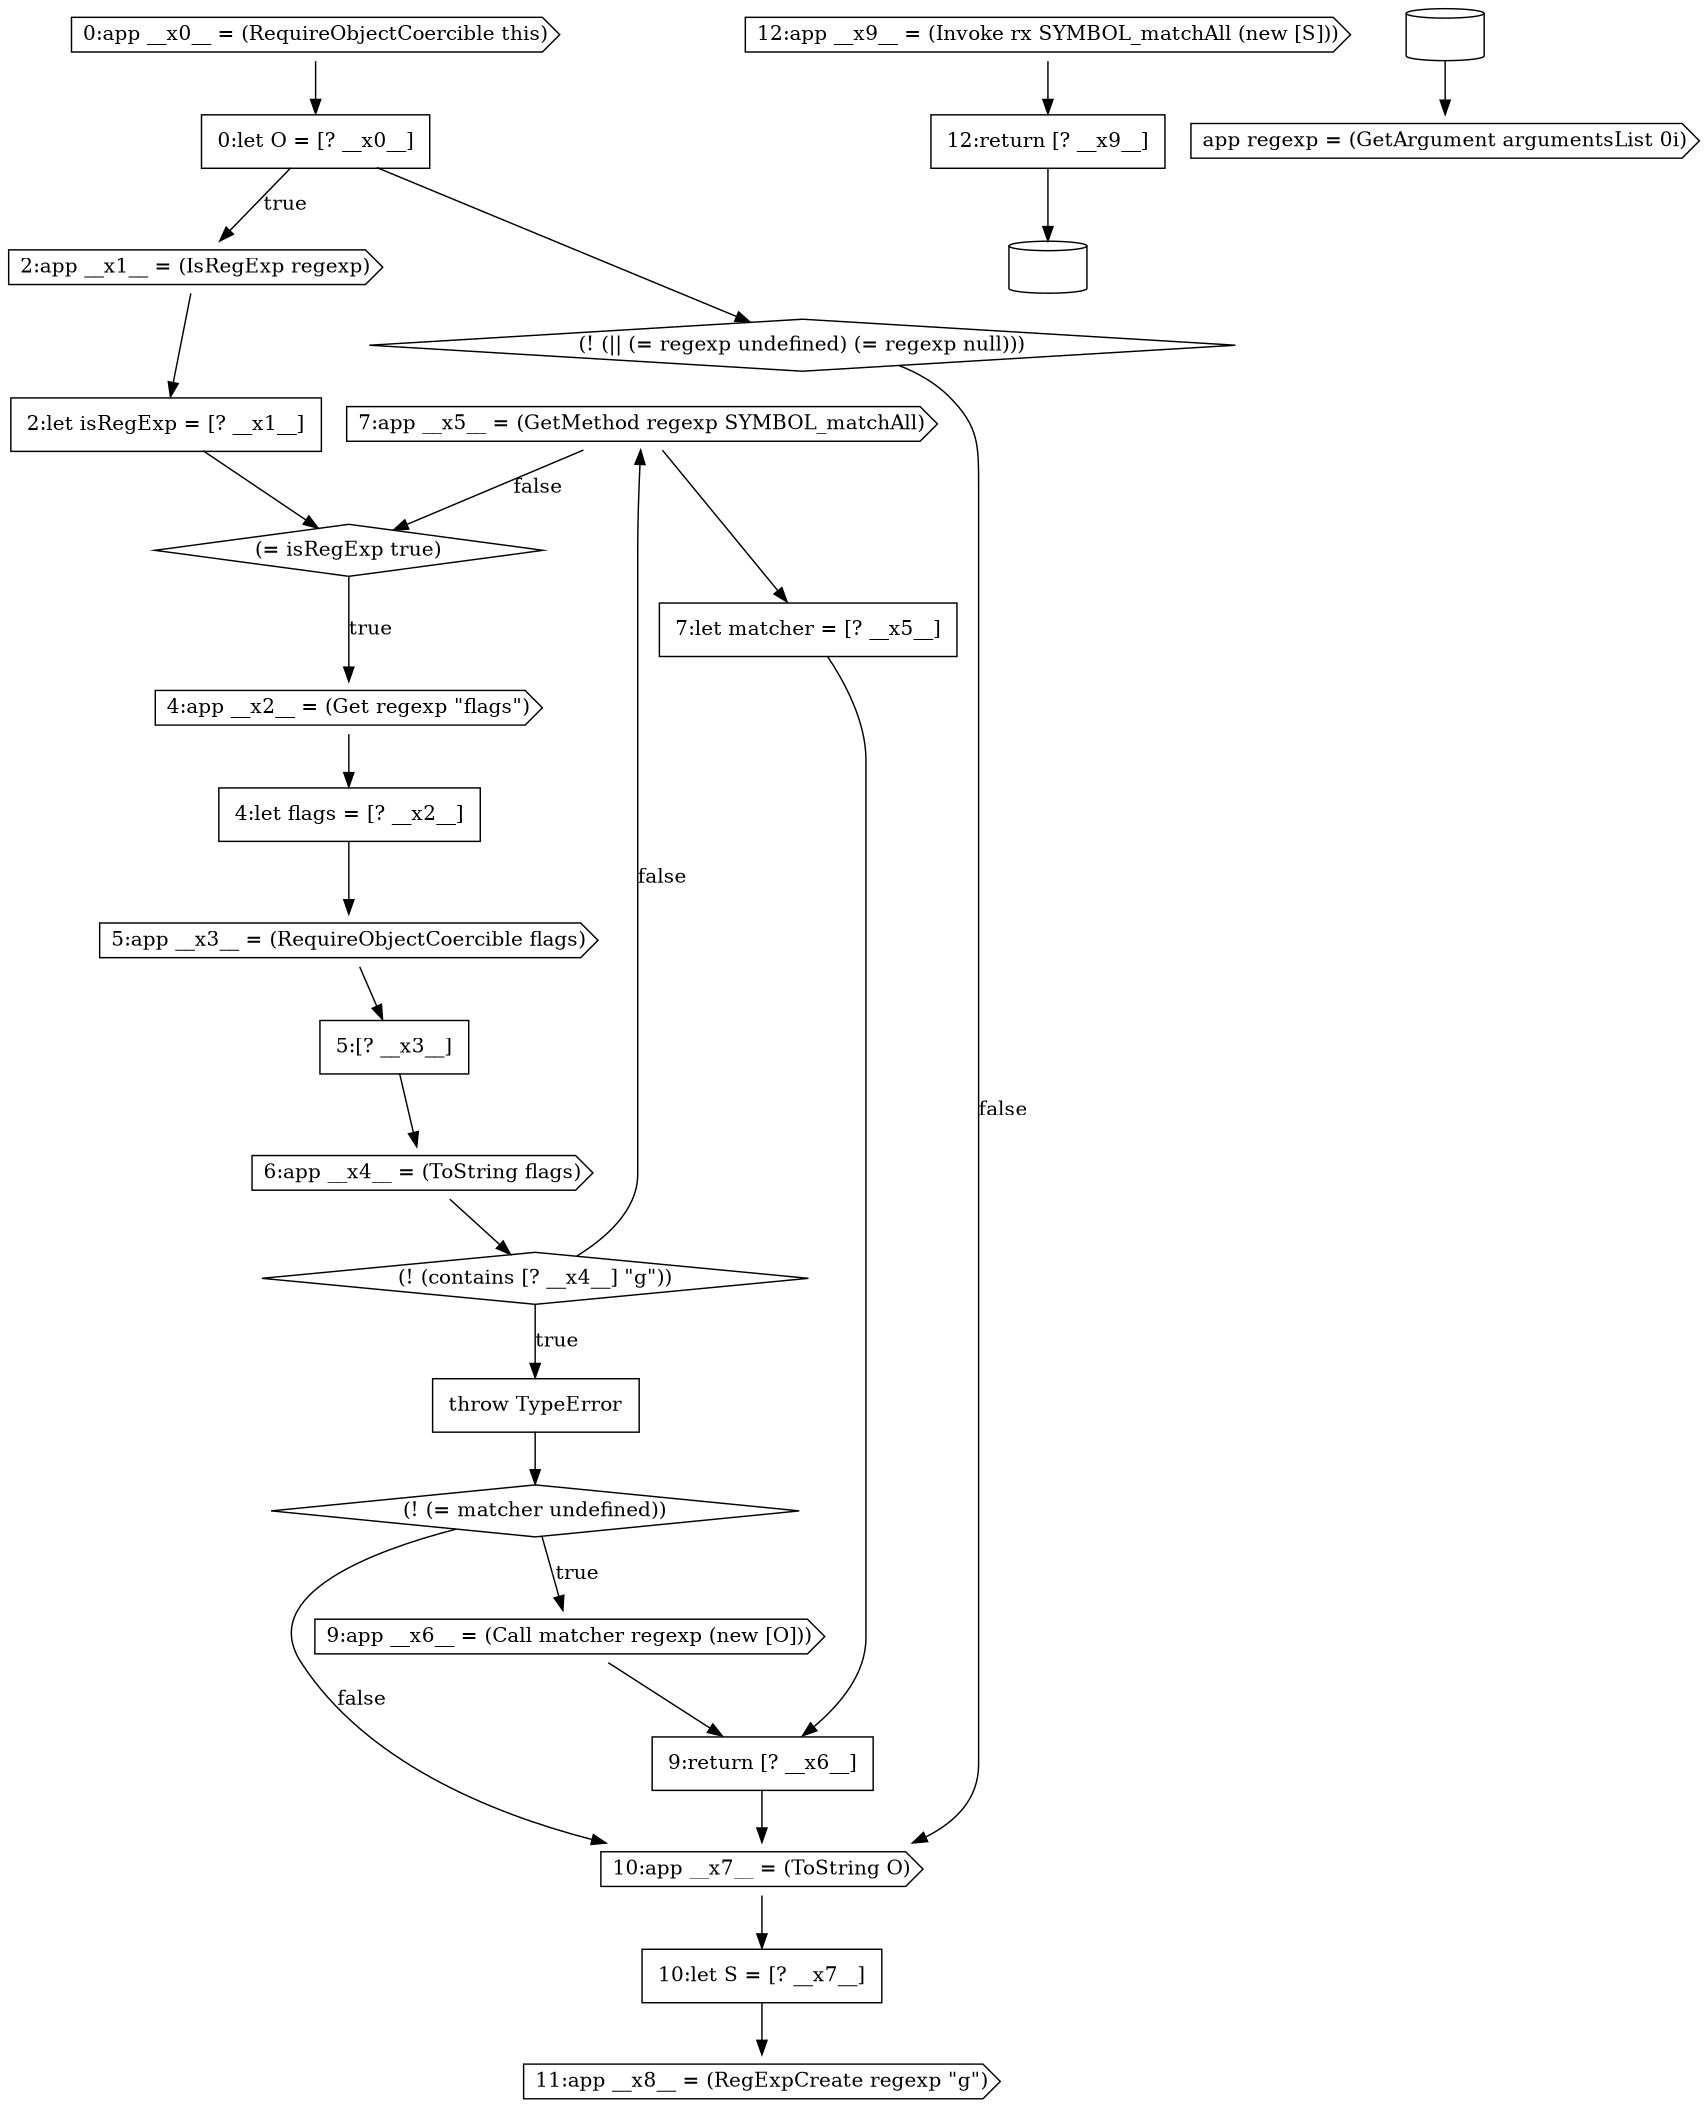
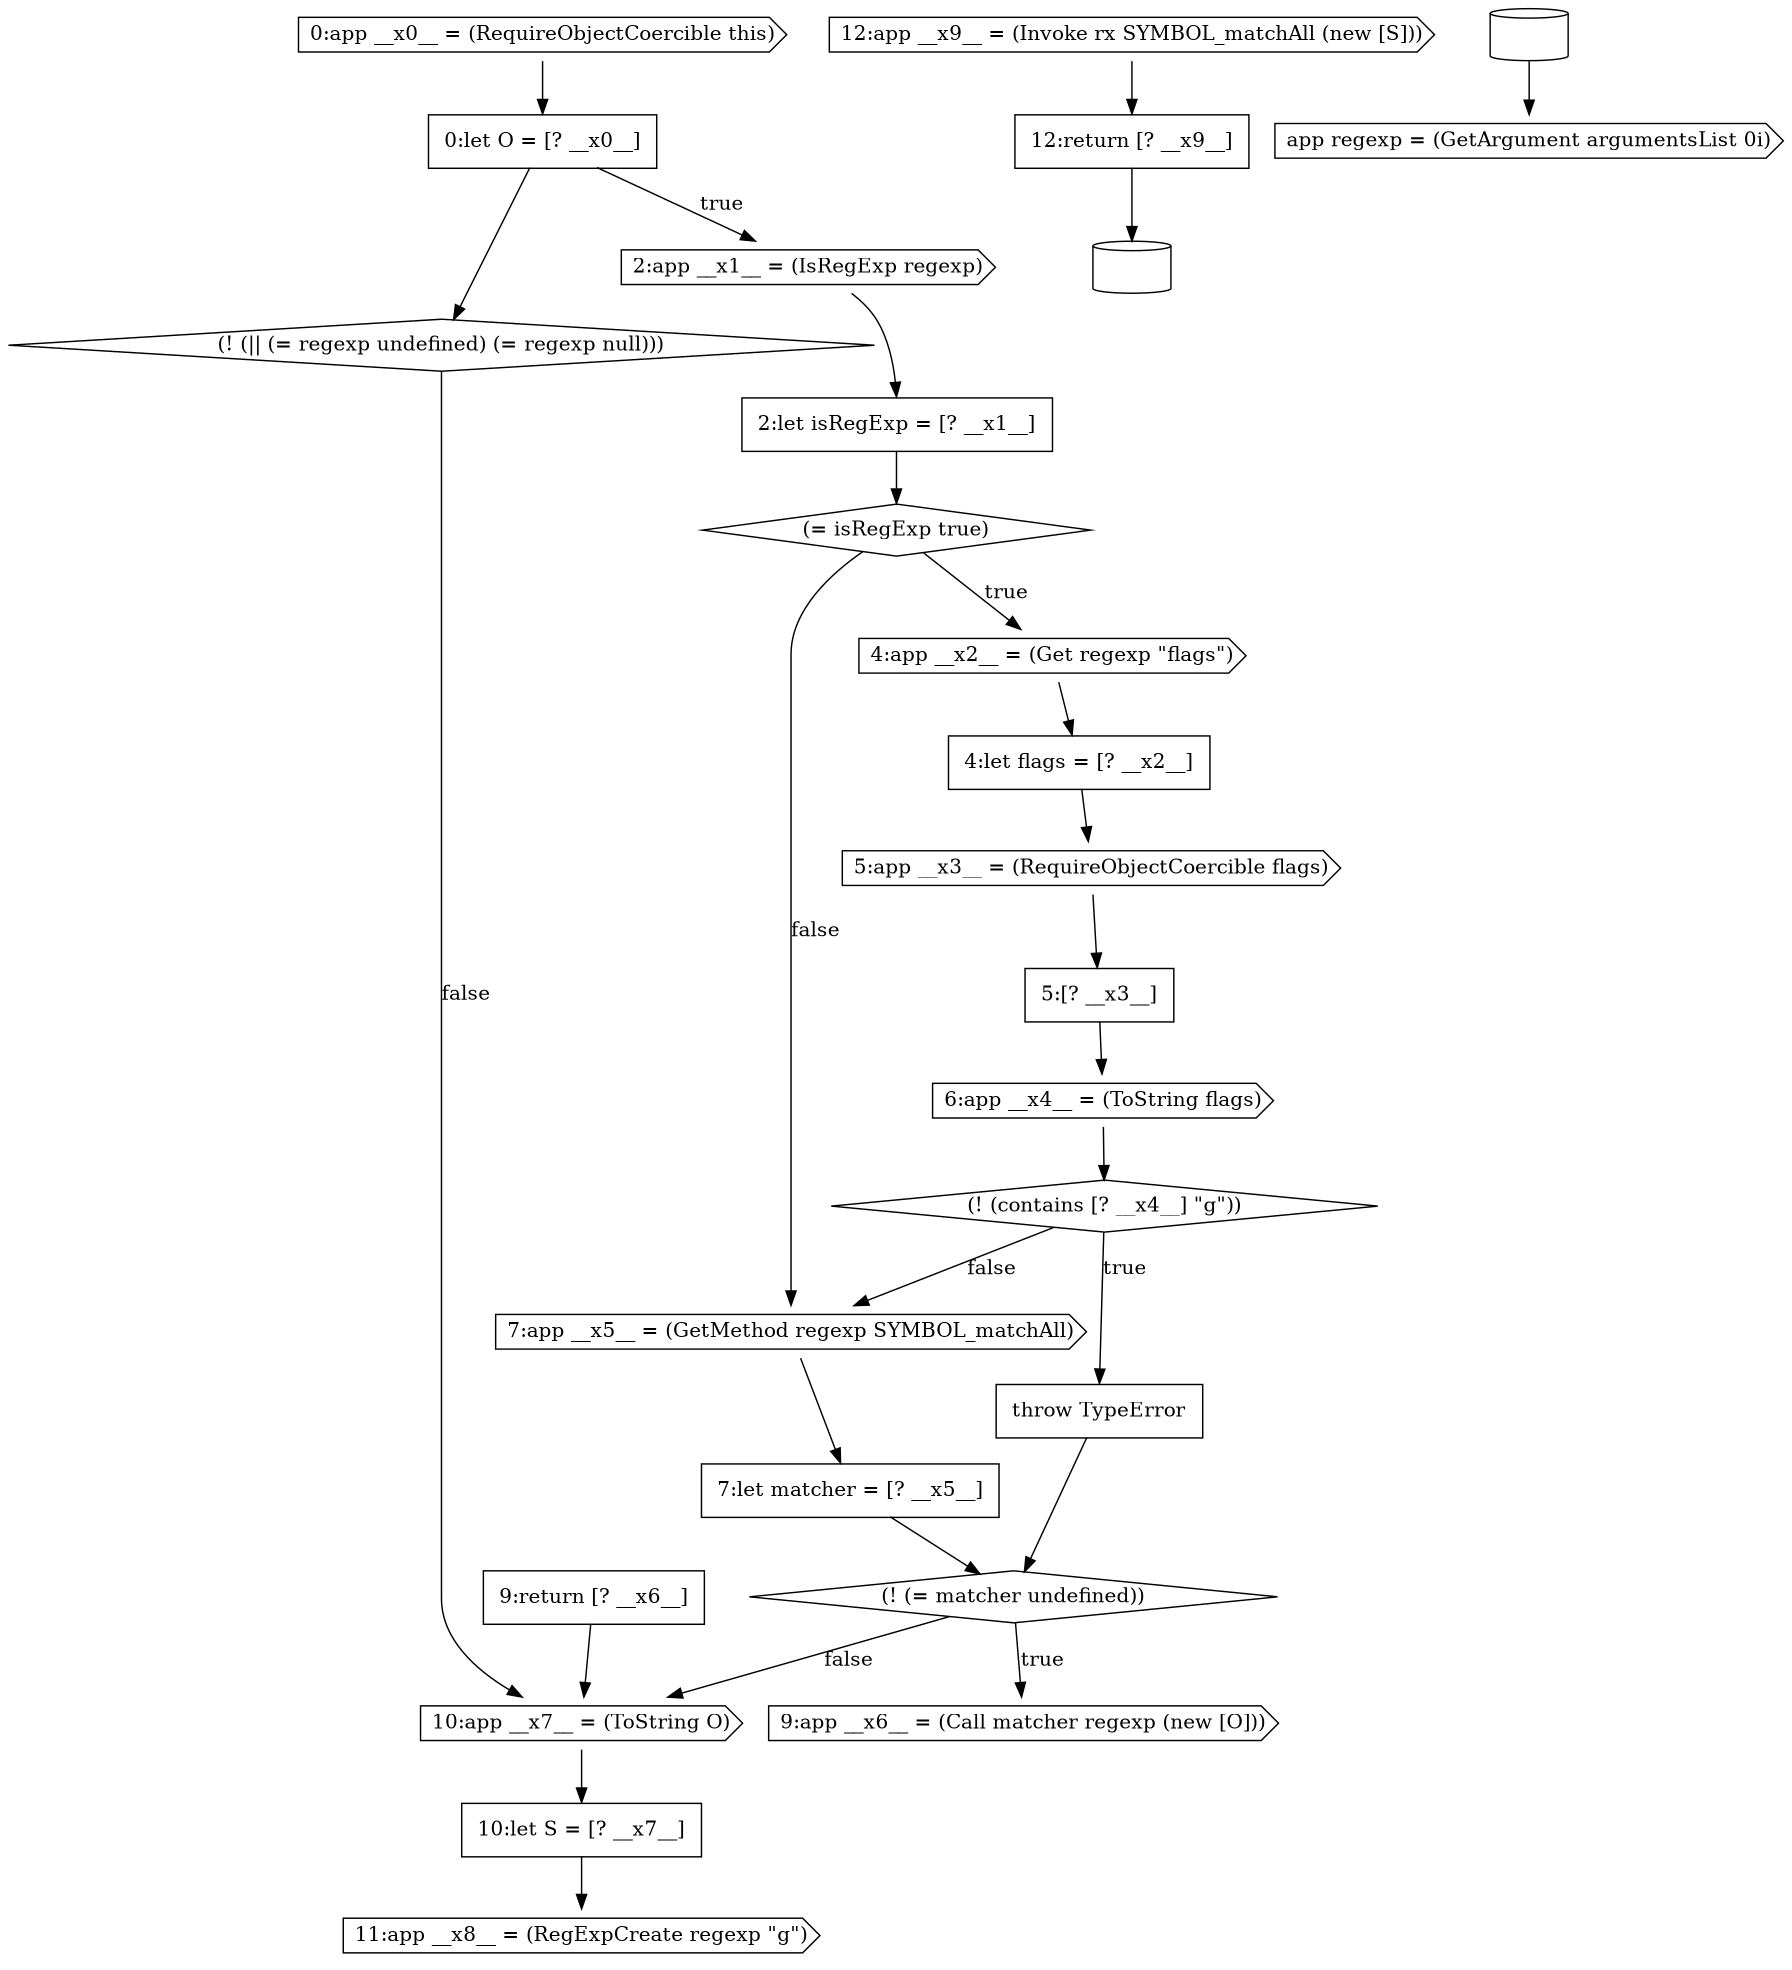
(495, 487) -> (791, 908)
(866, 1196) -> (929, 1542)
(659, 1695) -> none
